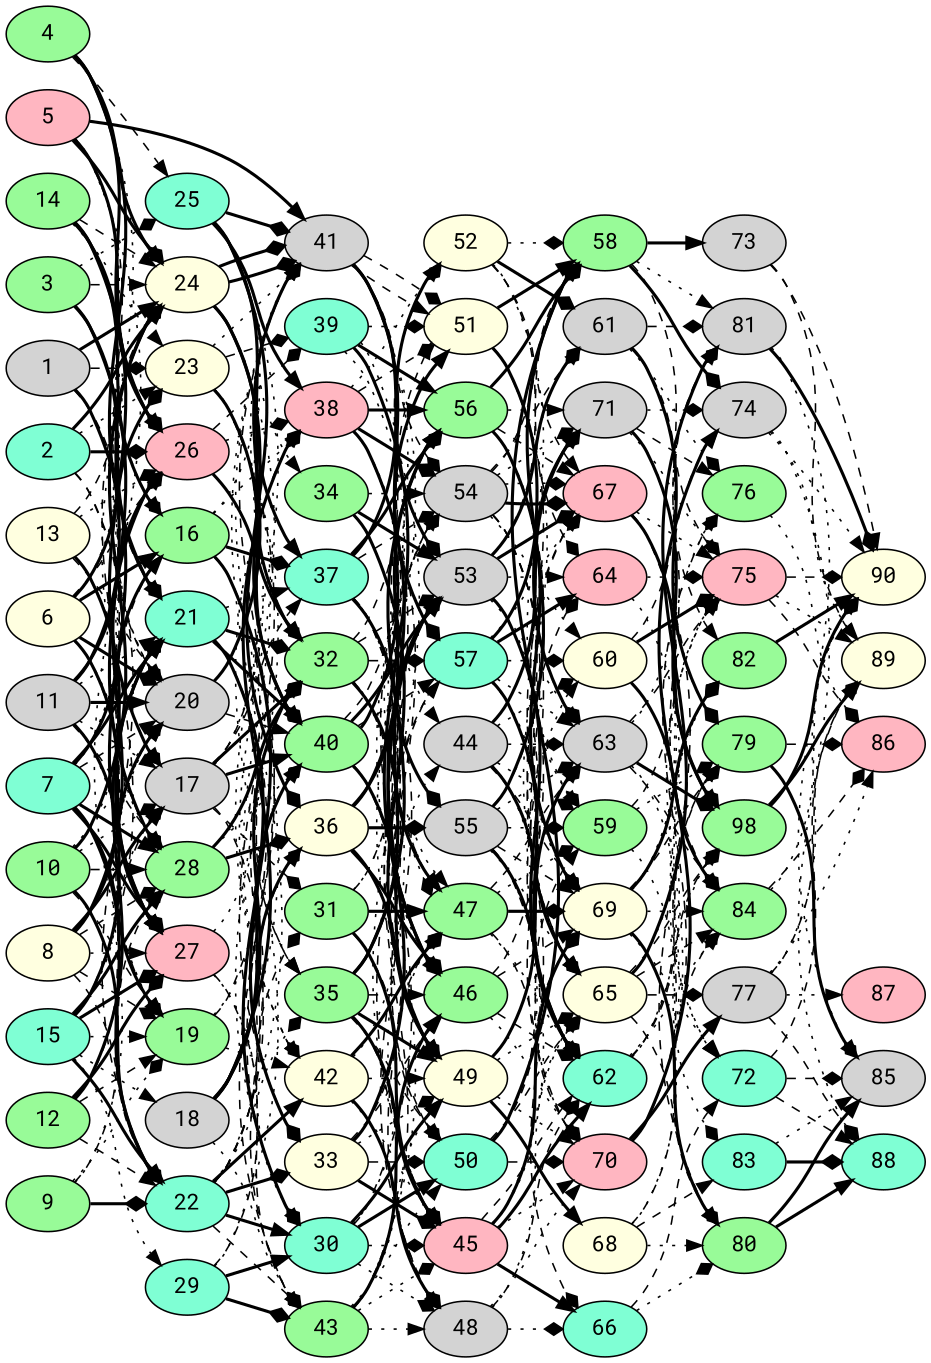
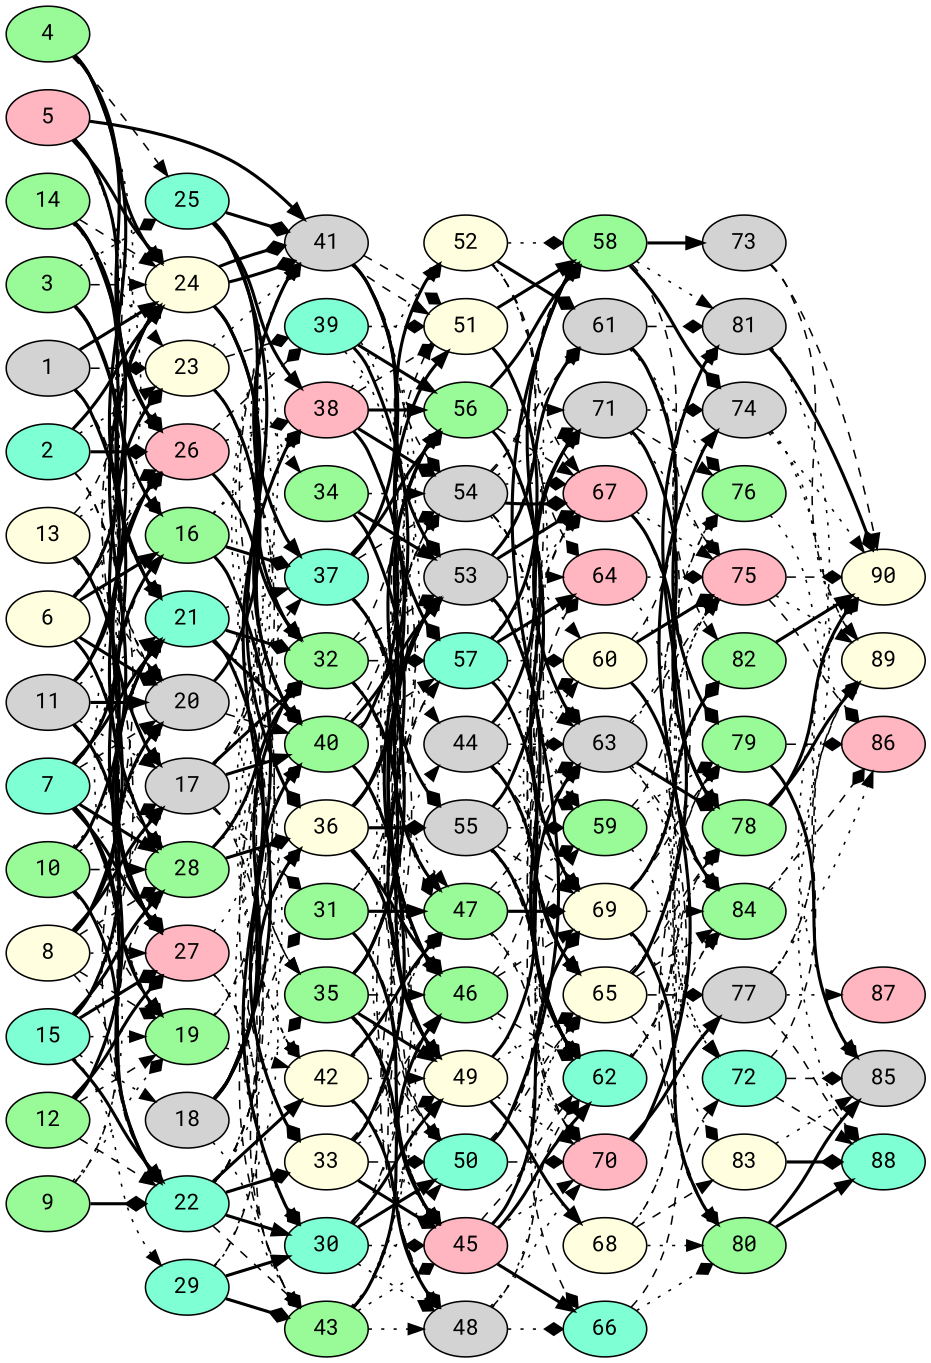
(536, 752) -> (536, 754)
(744, 828) -> (744, 828)
(744, 1162) -> (744, 1162)
